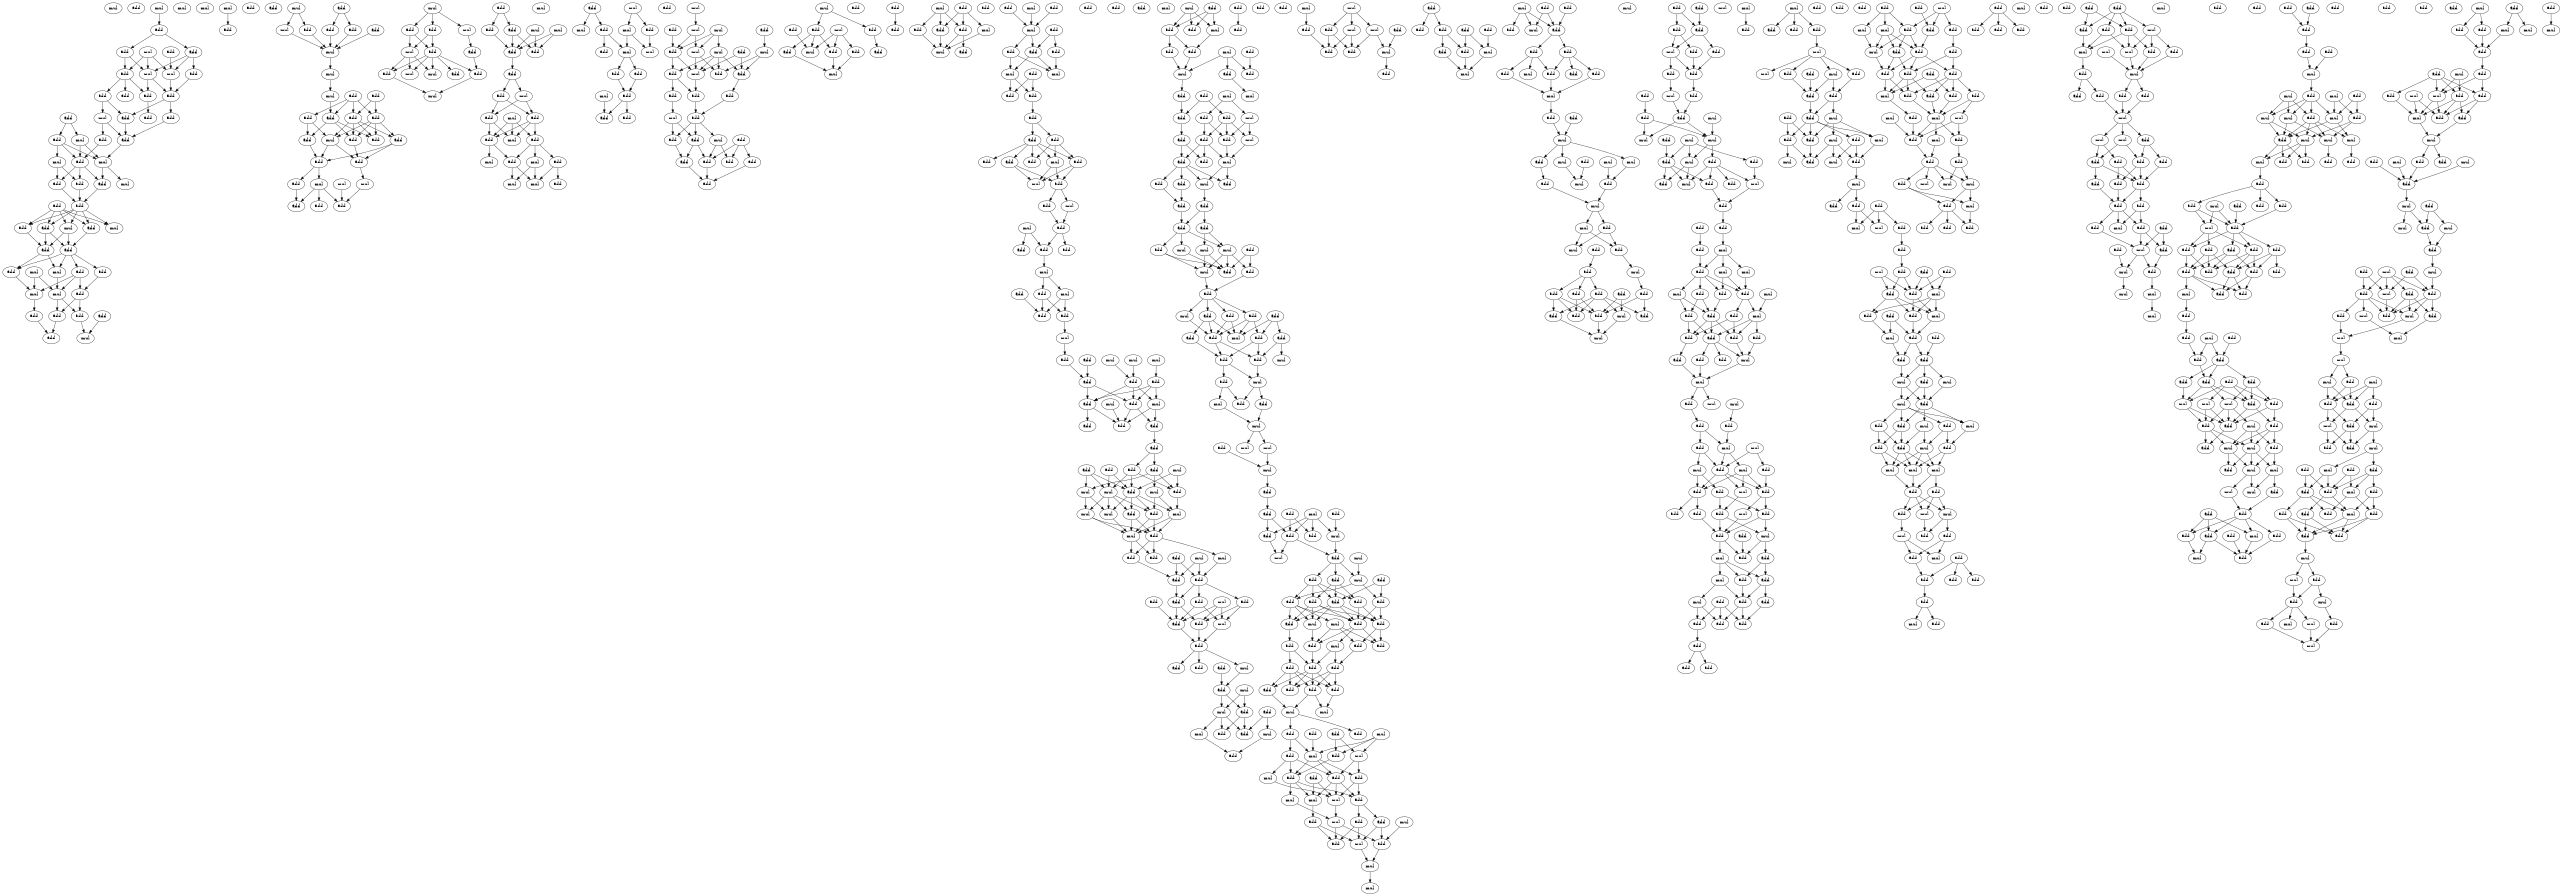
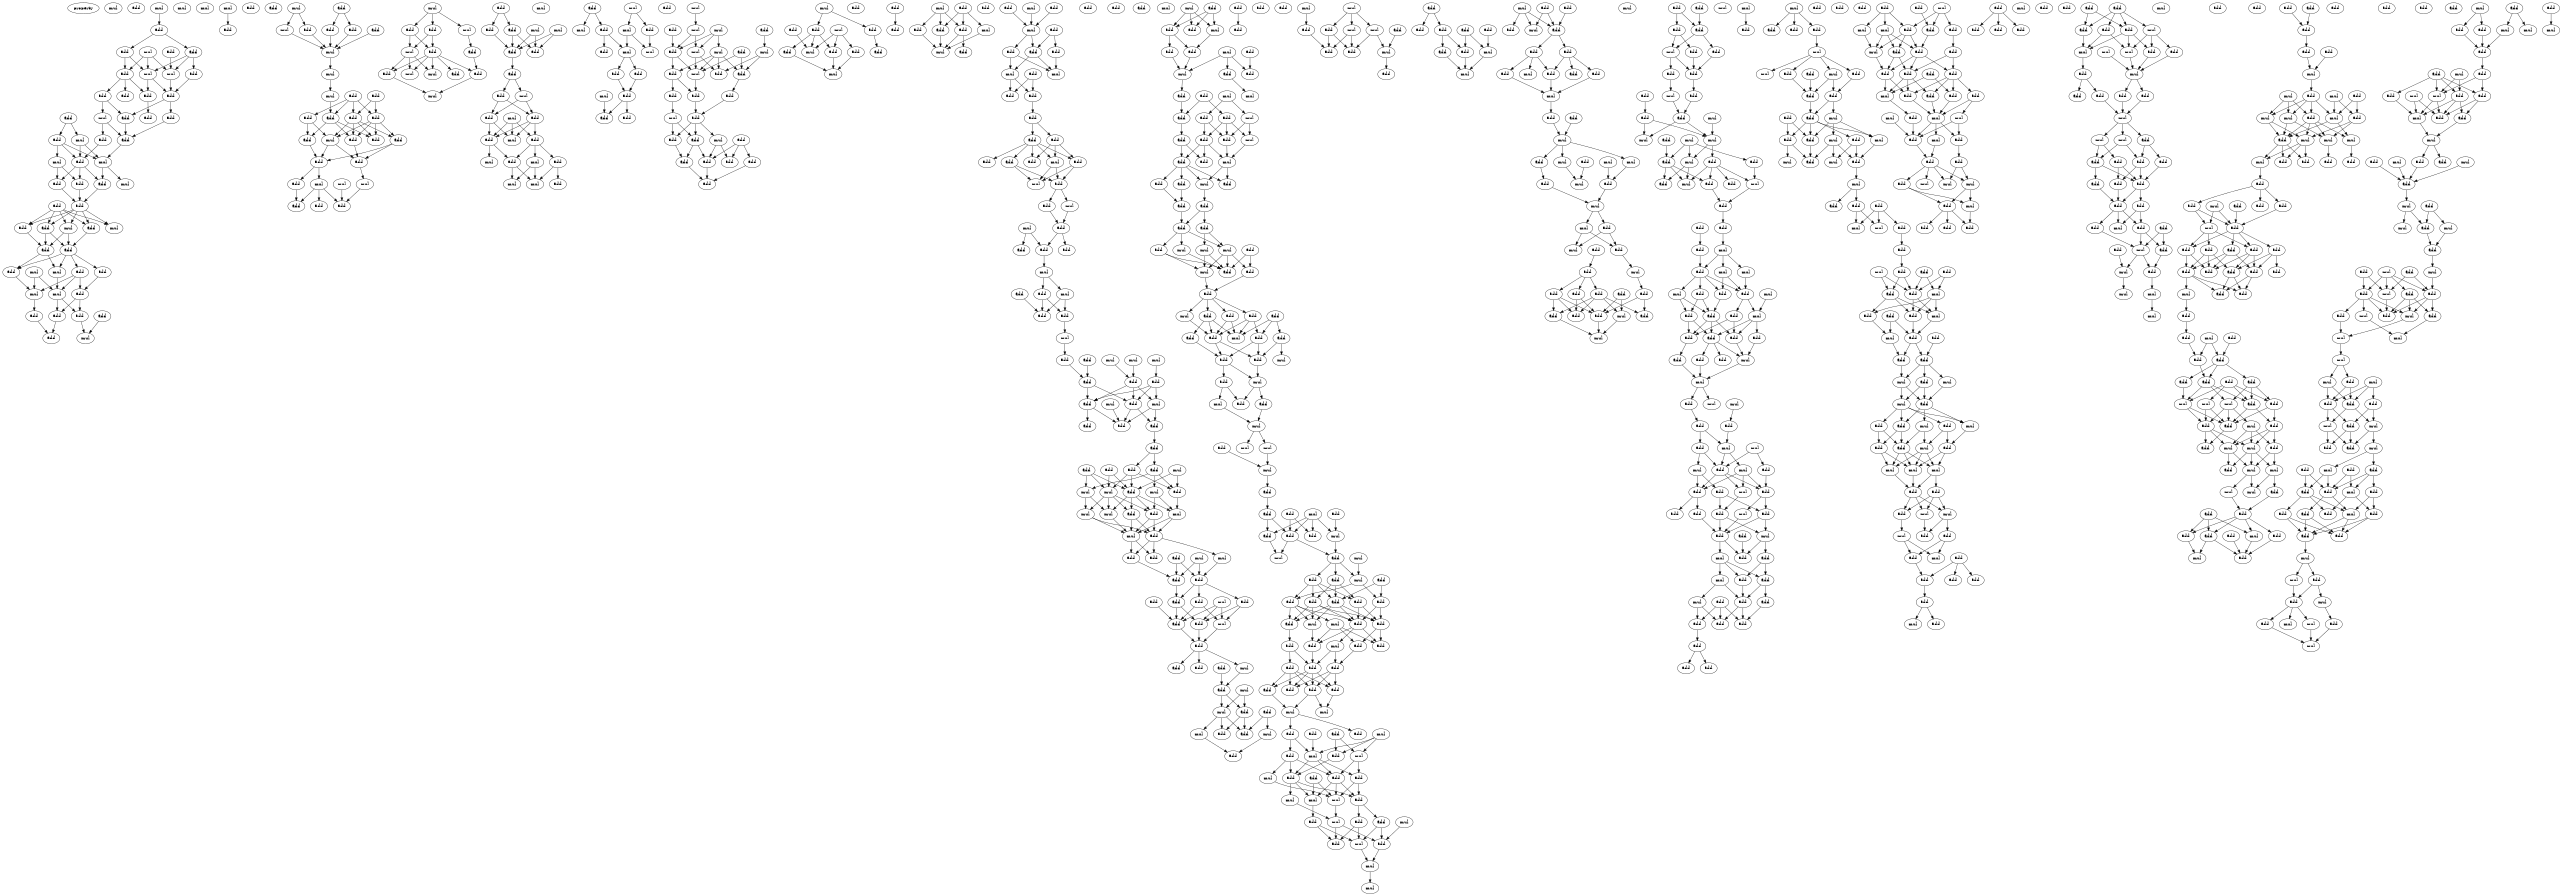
none -> (83, 8)
